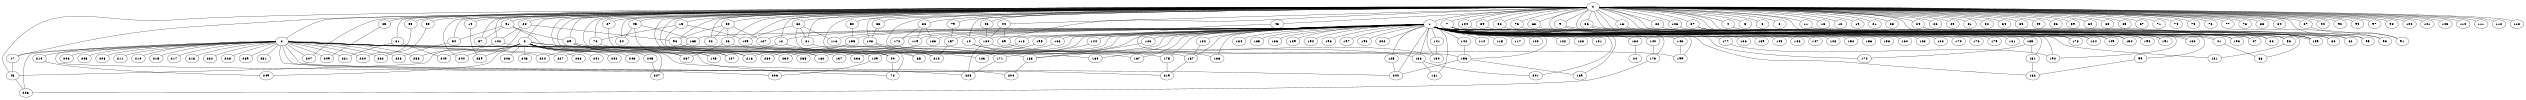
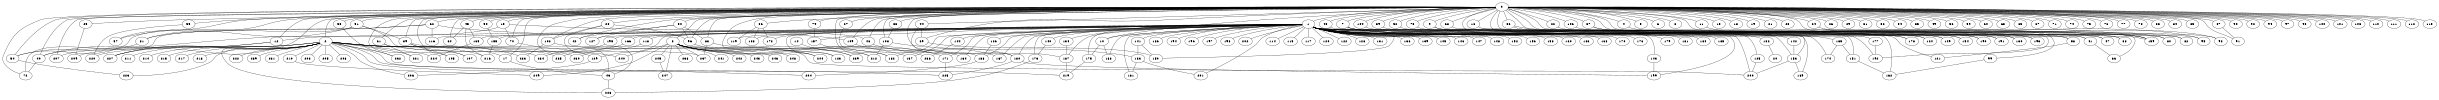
(1031, 9) -> (800, 11)
(714, 31) -> (678, 30)
(1293, 41) -> none
(1424, 41) -> (1138, 50)
(863, 50) -> (56, 50)
(228, 59) -> none
